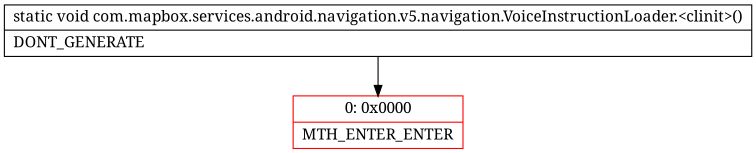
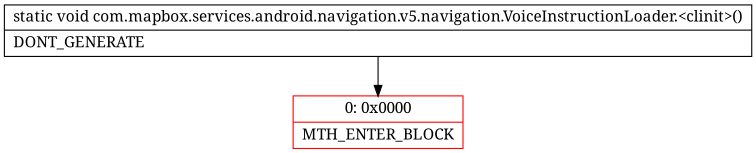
(378, 135) -> (378, 135)
